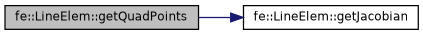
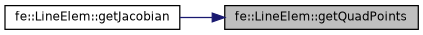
(215, 17) -> (196, 17)
